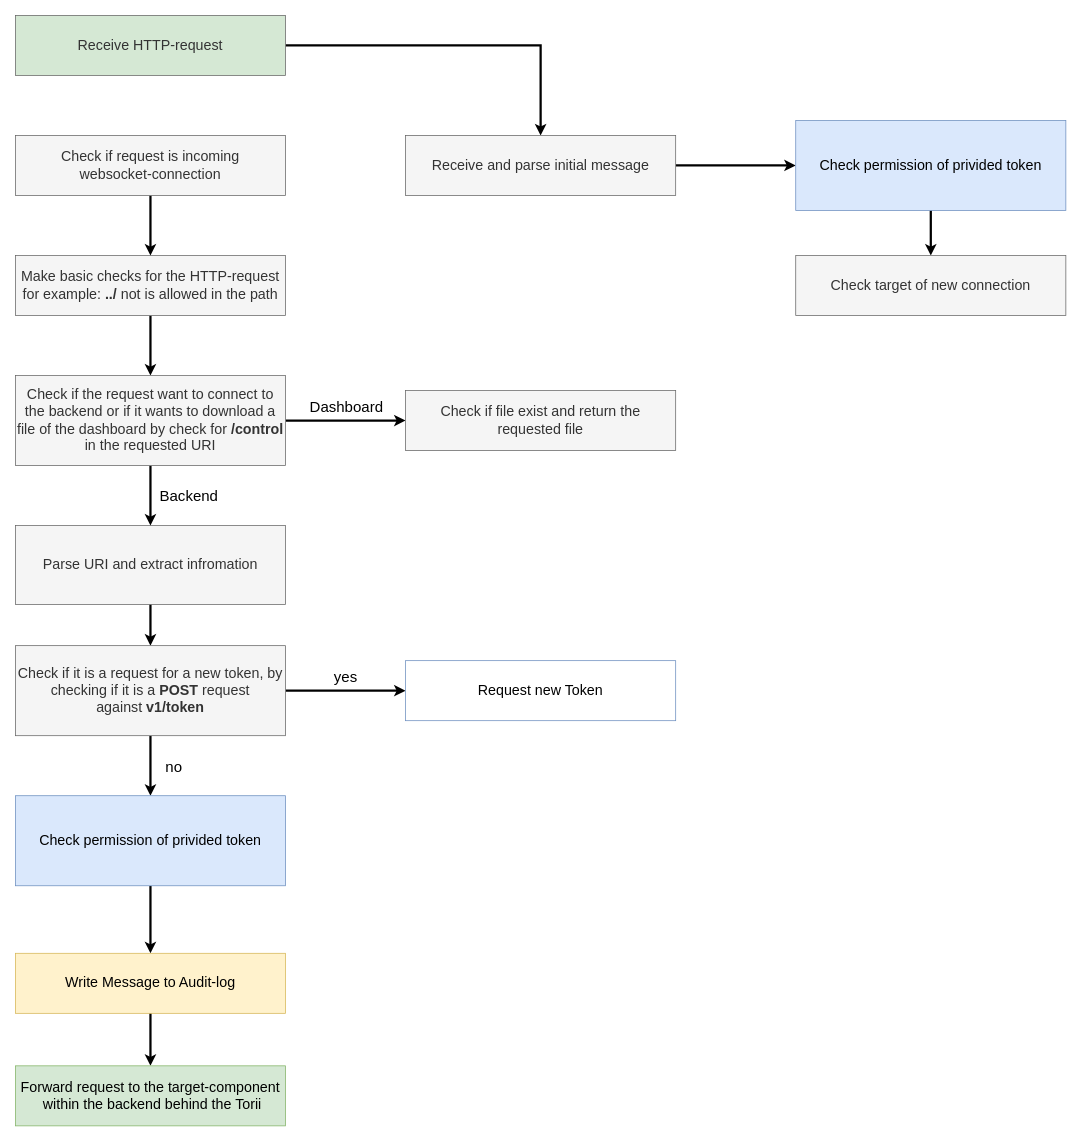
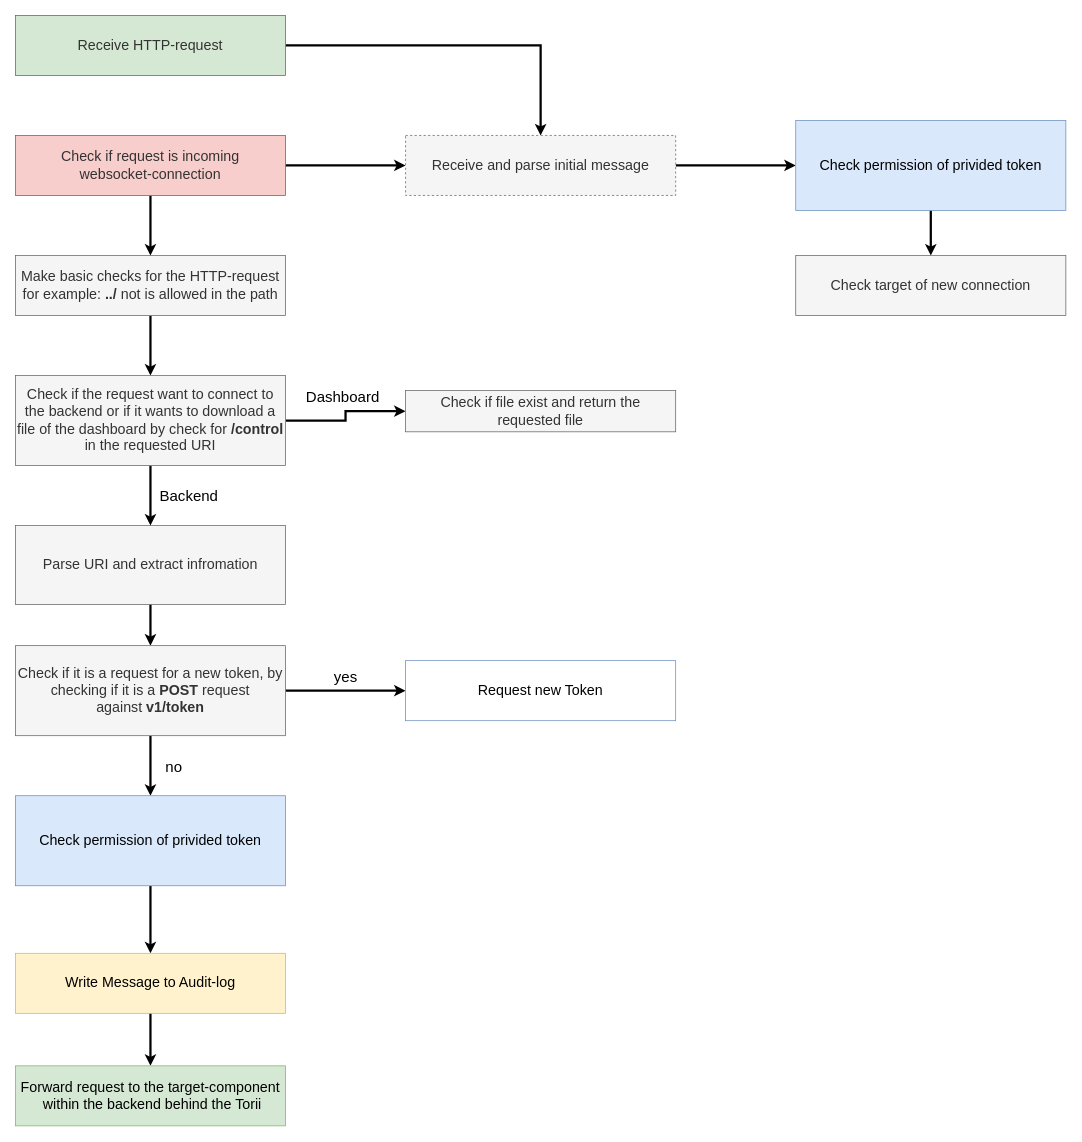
(150, 165) -> (150, 165)
none -> (342, 165)
(540, 165) -> (540, 165)
(540, 420) -> (540, 411)
